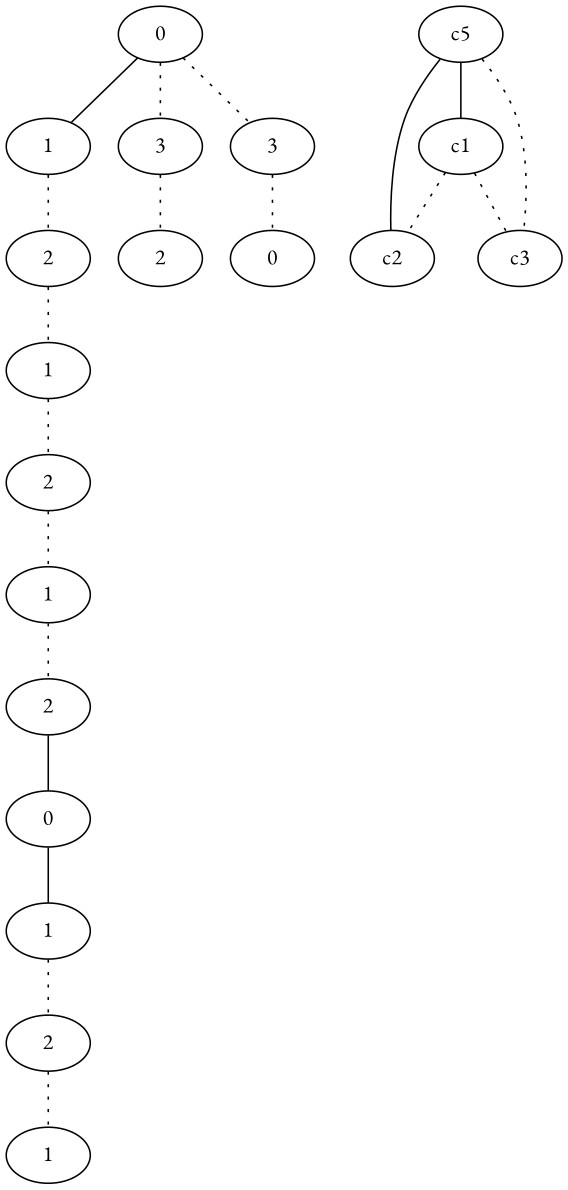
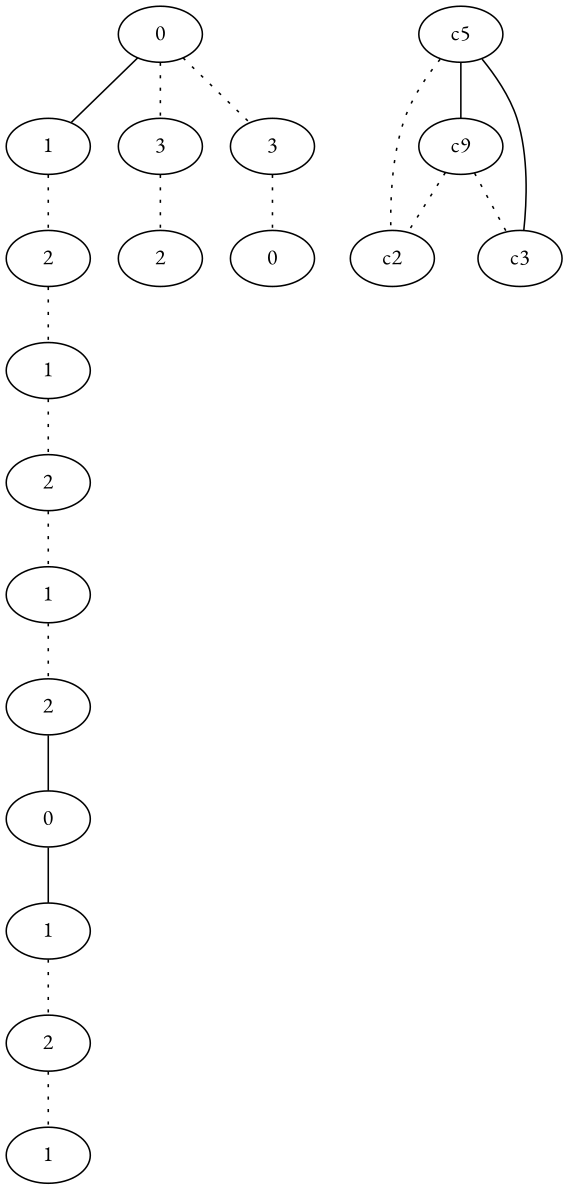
(399, 139) -> (399, 139)
(522, 140) -> (522, 140)
(461, 146) -> (461, 146)
